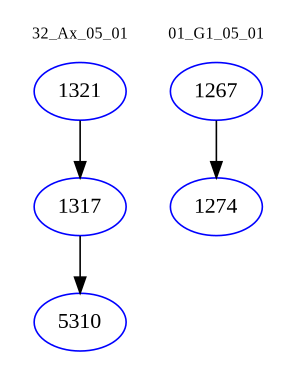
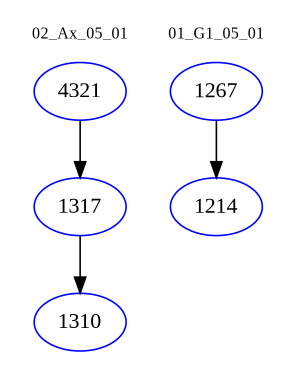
(81, 34) -> (81, 34)
(80, 91) -> (80, 91)
(216, 207) -> (216, 207)
(80, 322) -> (80, 322)
